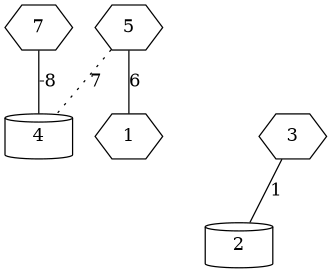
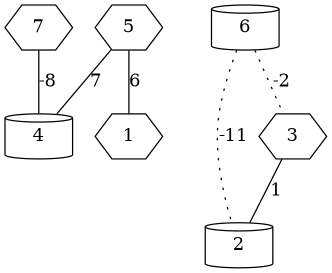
none -> (245, 28)
(84, 82) -> (84, 82)
